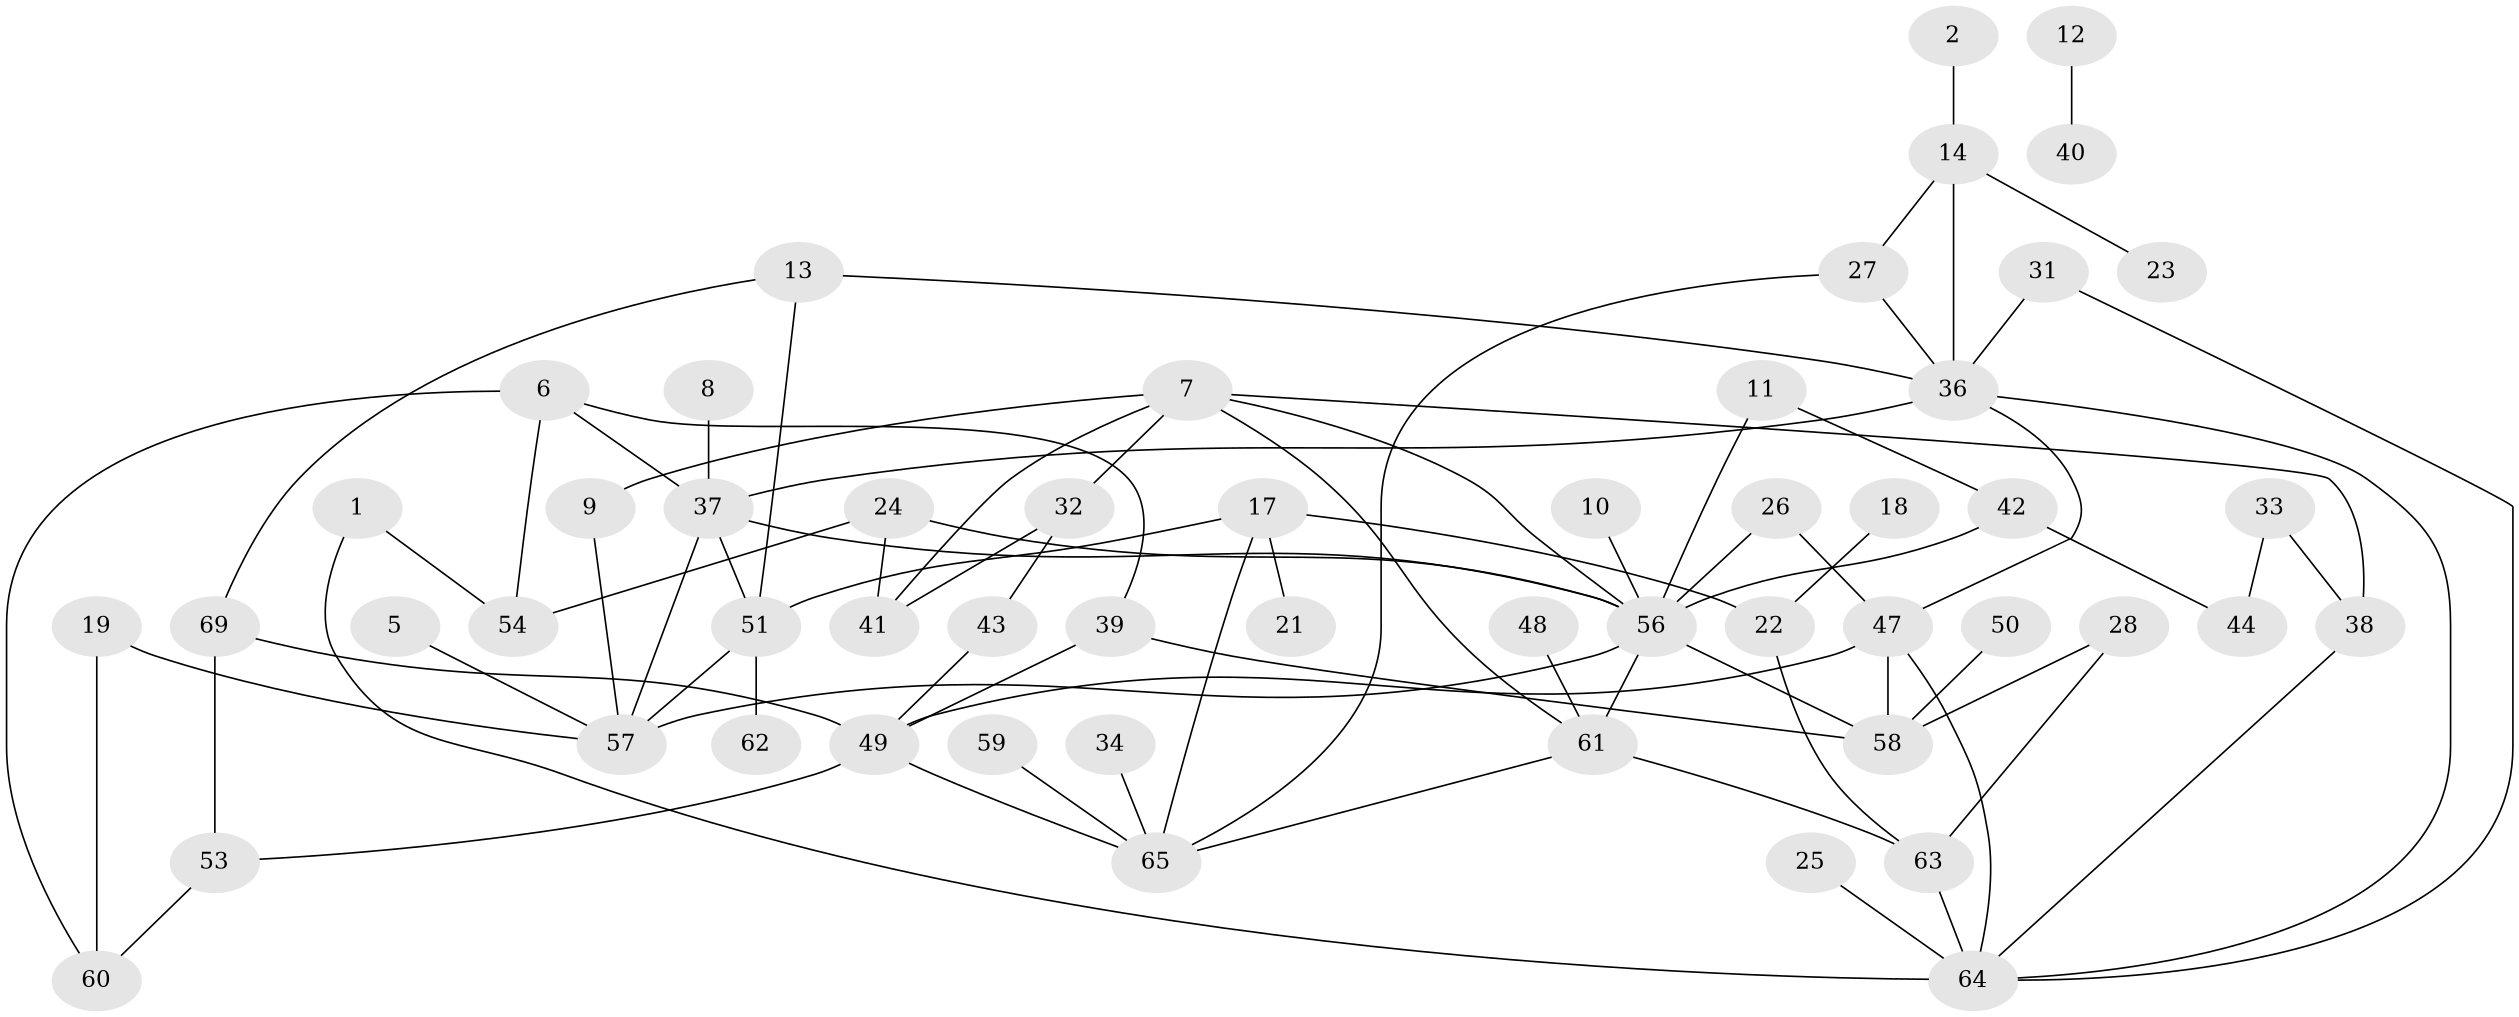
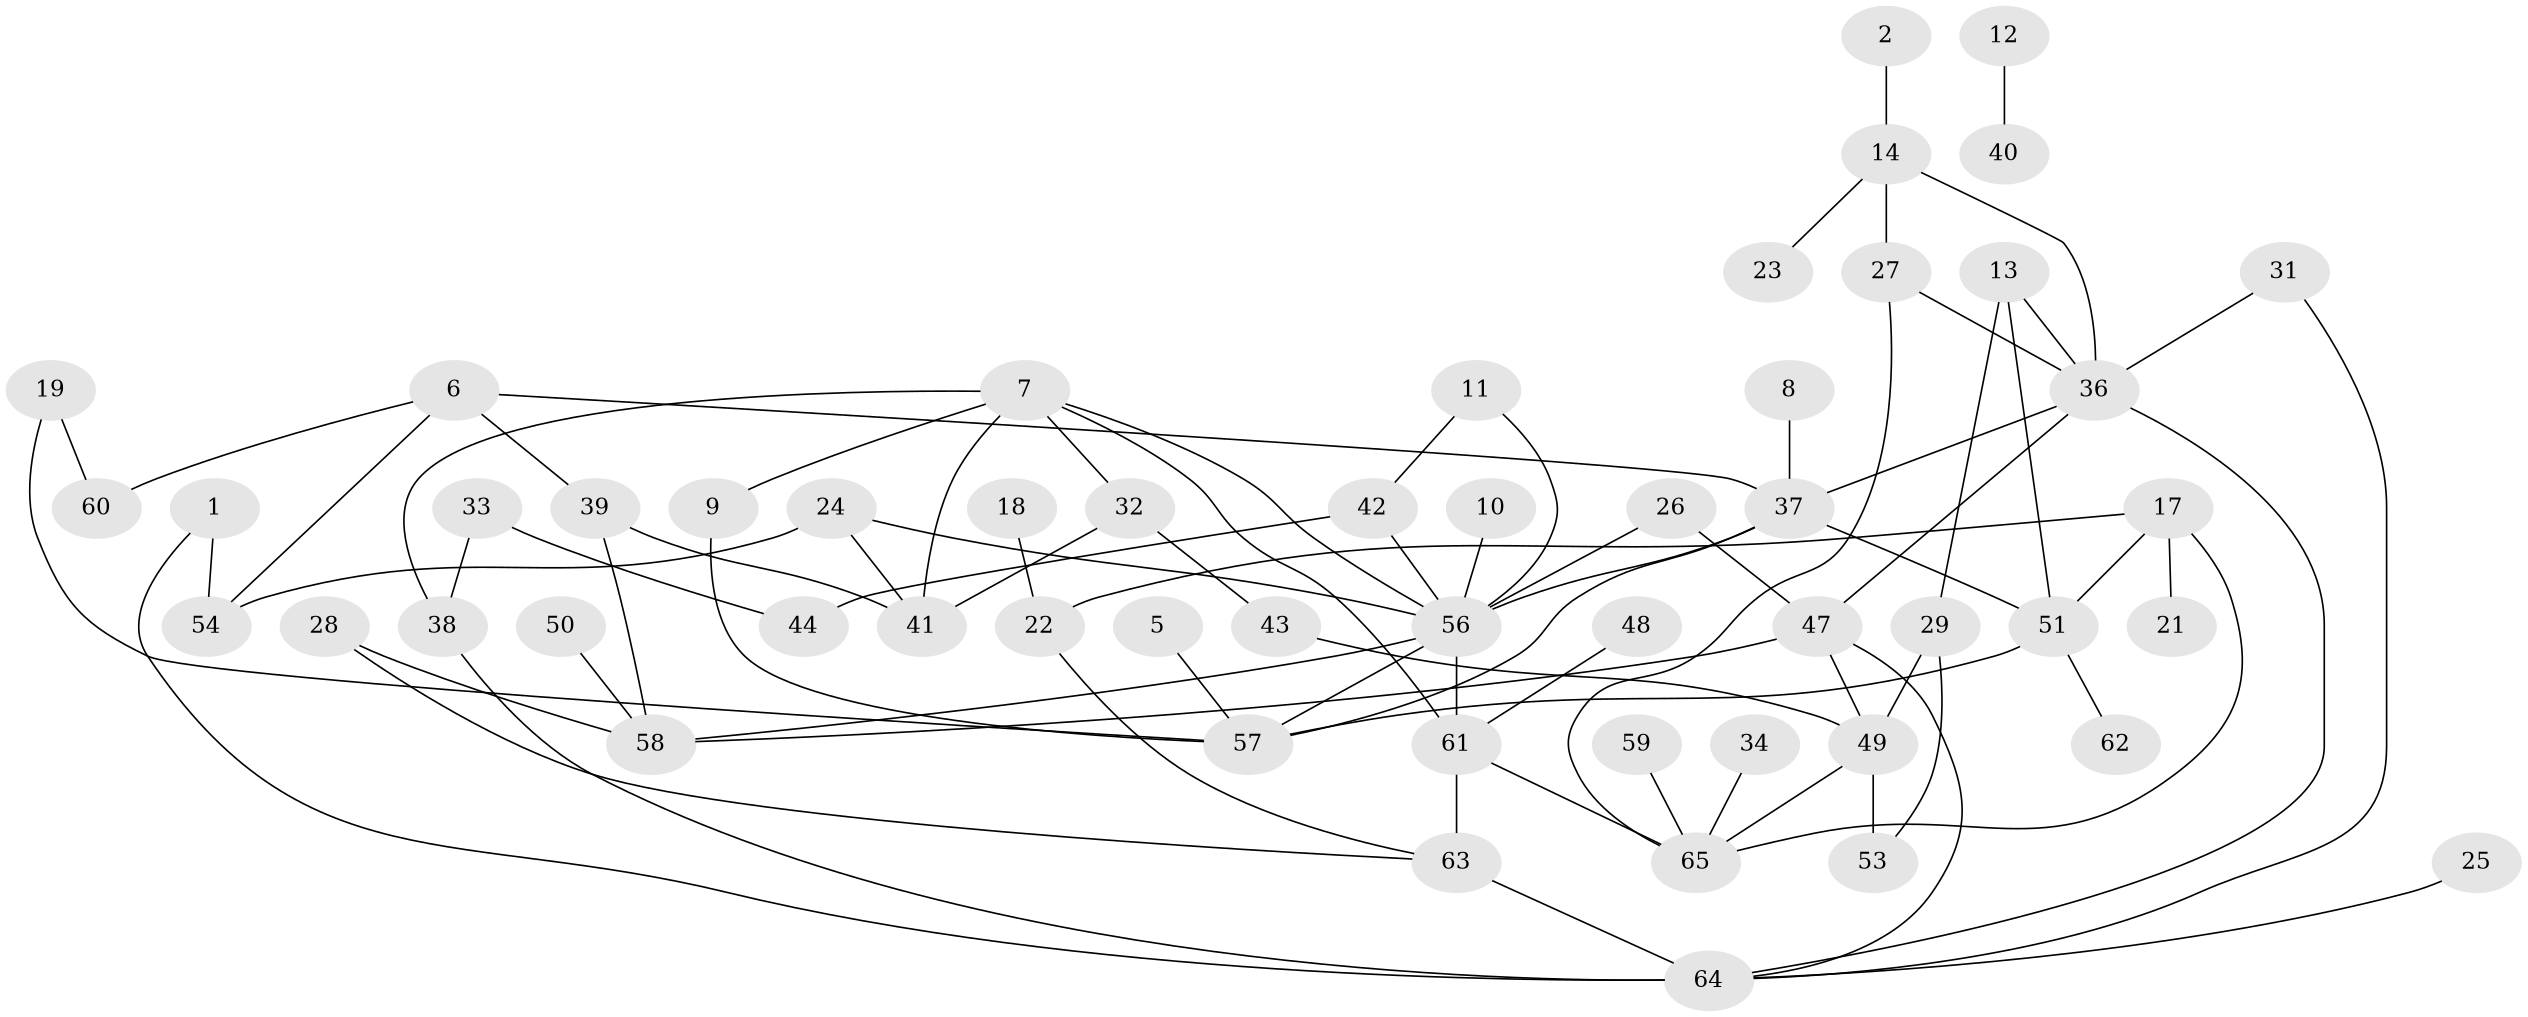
(215, 627) -> (1936, 627)
(1013, 675) -> (759, 568)
(156, 922) -> none
